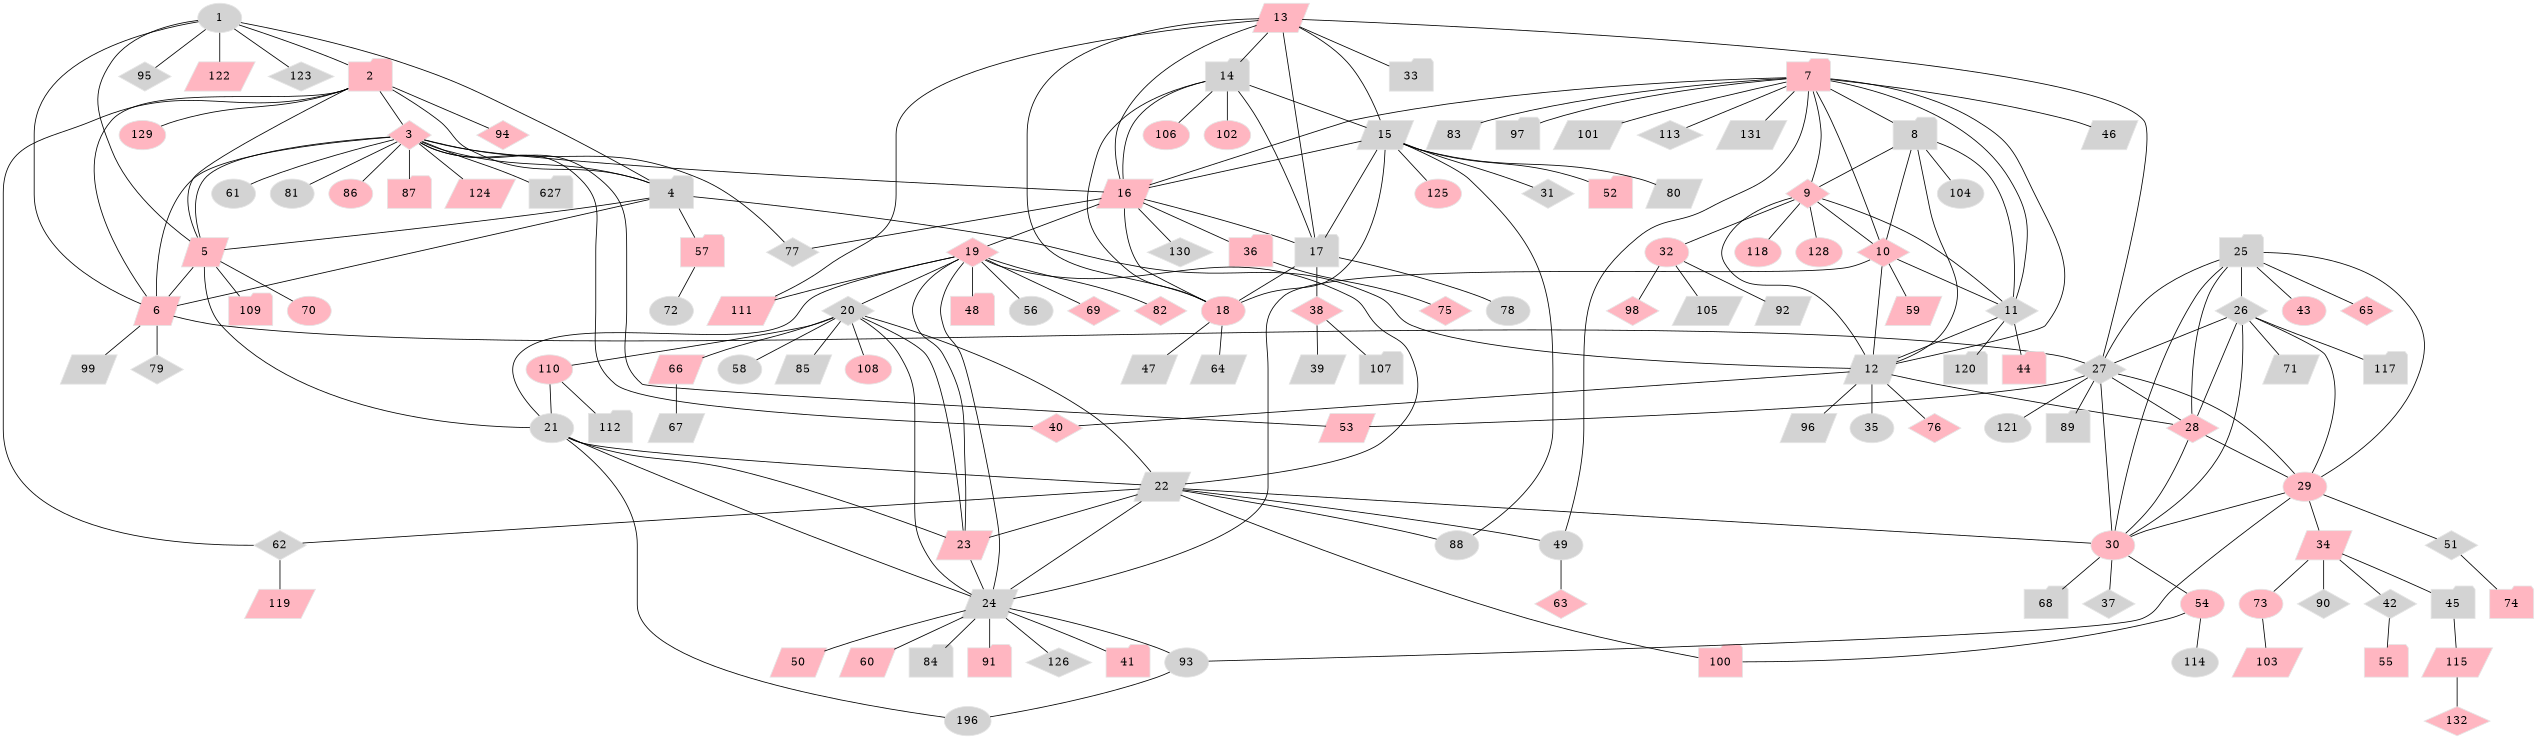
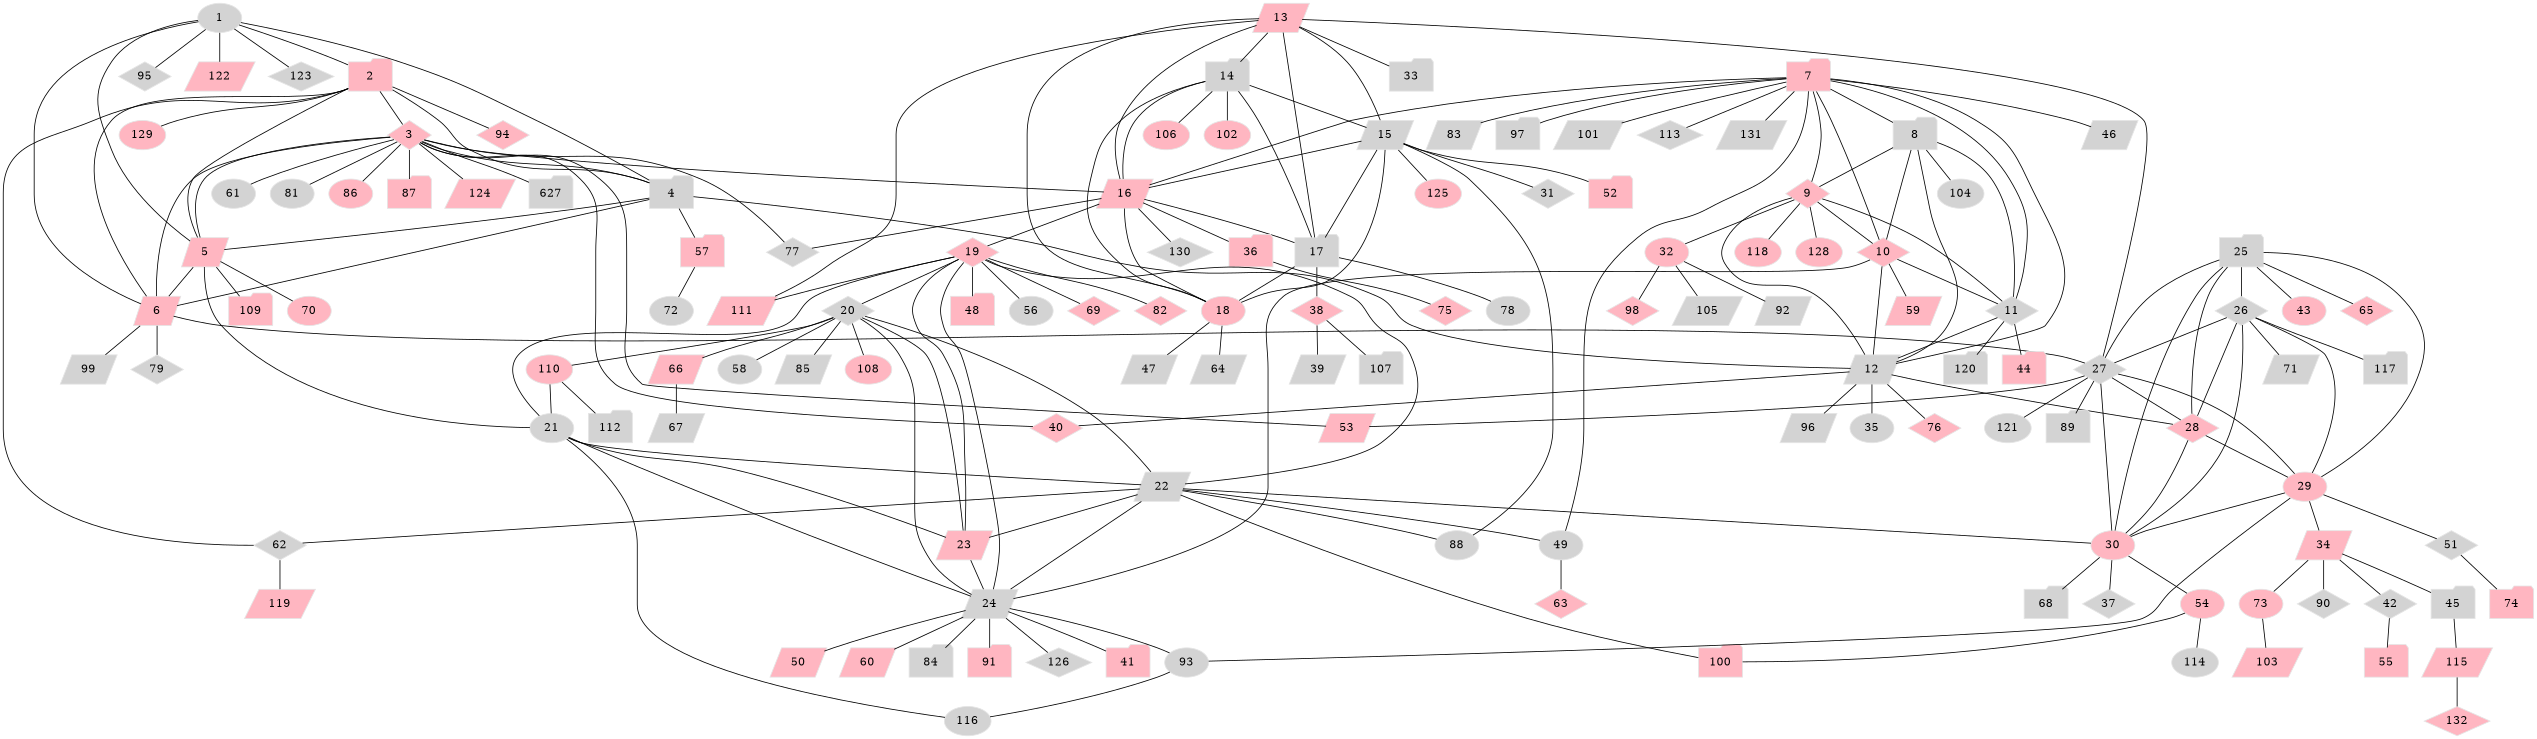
(1674, 194) -> none
(968, 721) -> (968, 721)
